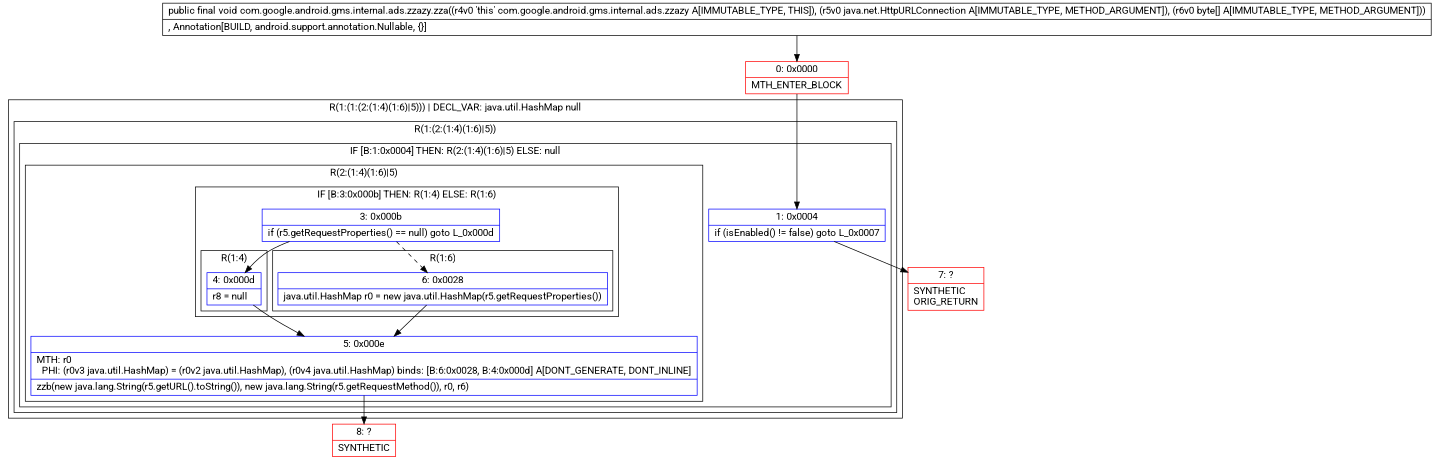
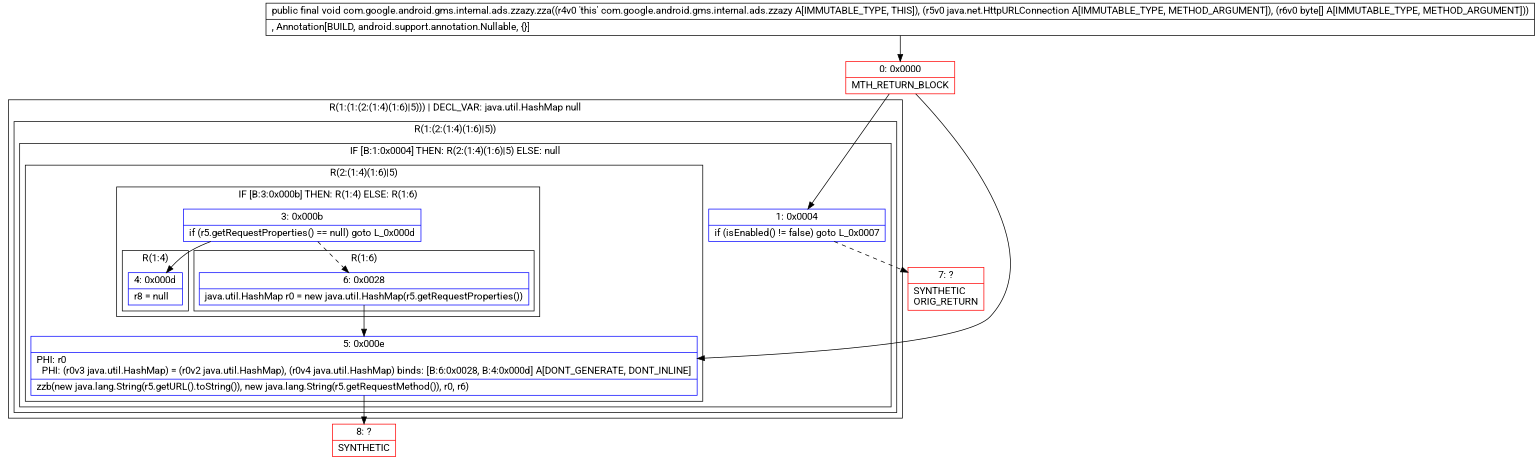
(797, 85) -> (900, 85)
(868, 256) -> (868, 256)
(277, 321) -> (975, 325)
(56, 360) -> (53, 360)
